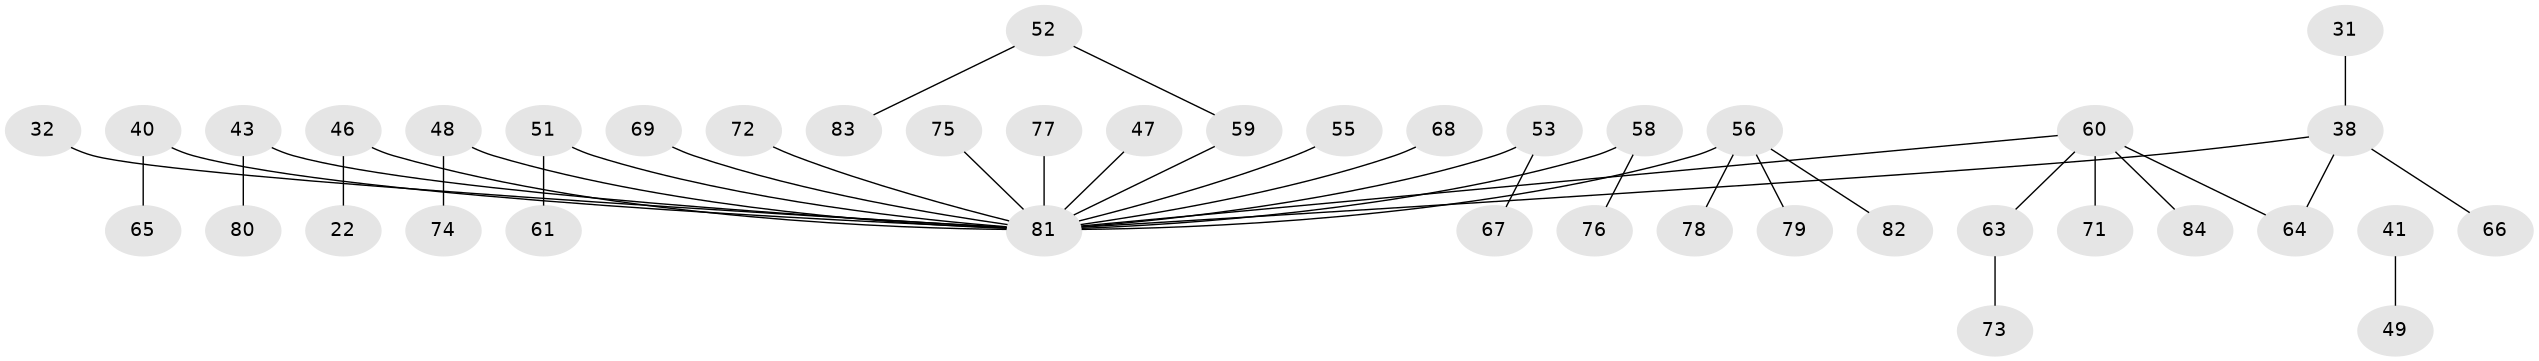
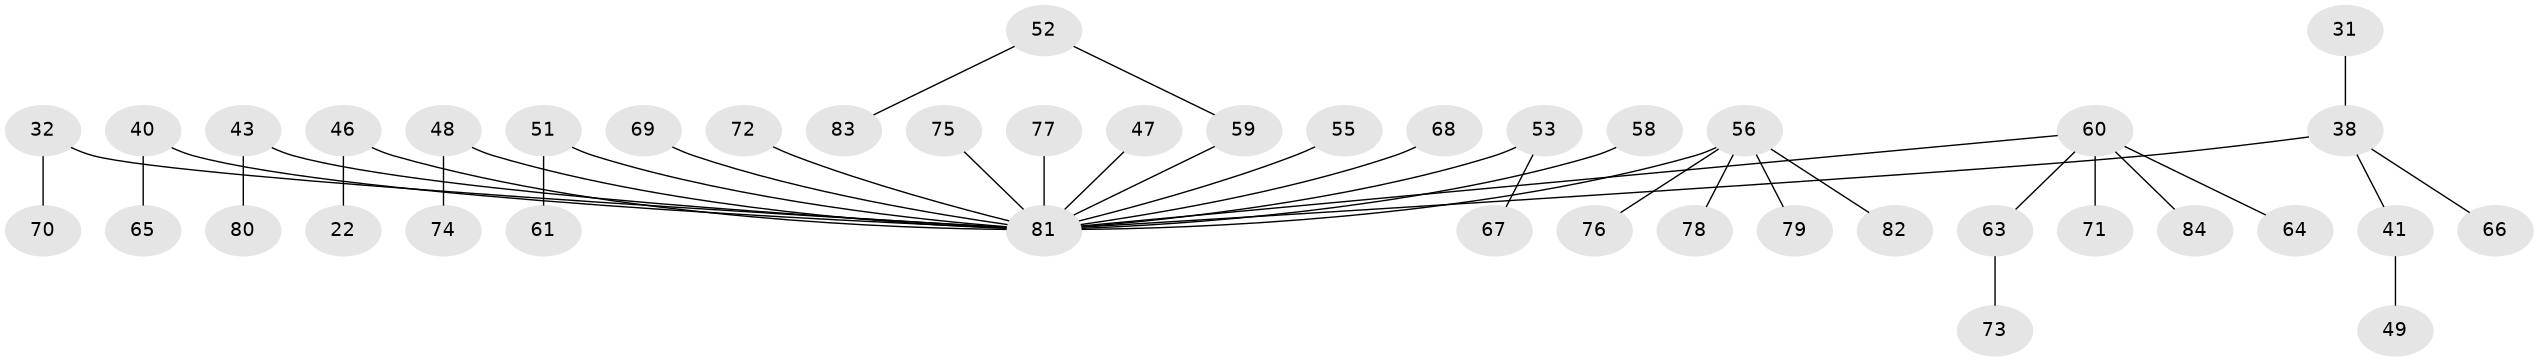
(2320, 181) -> (2370, 181)
(1618, 185) -> (1670, 181)
none -> (43, 231)
